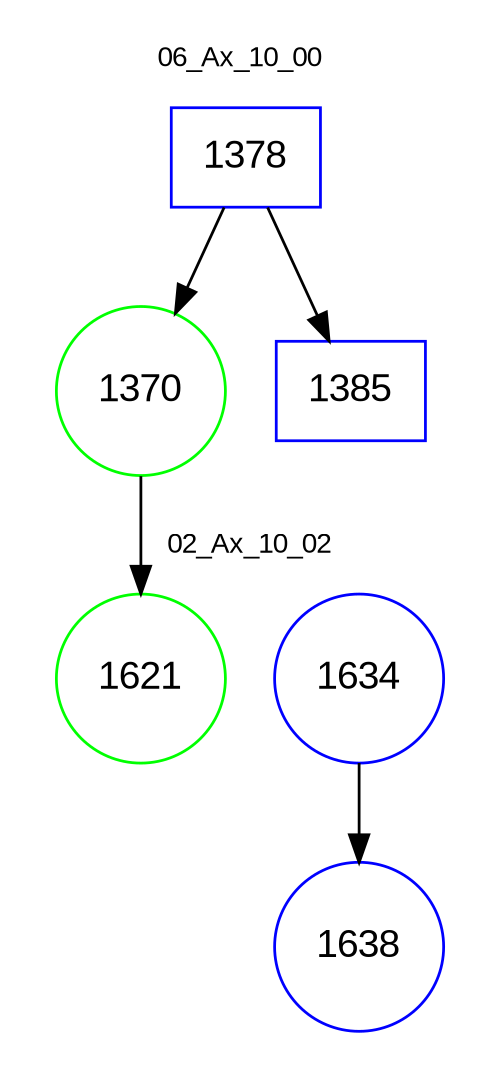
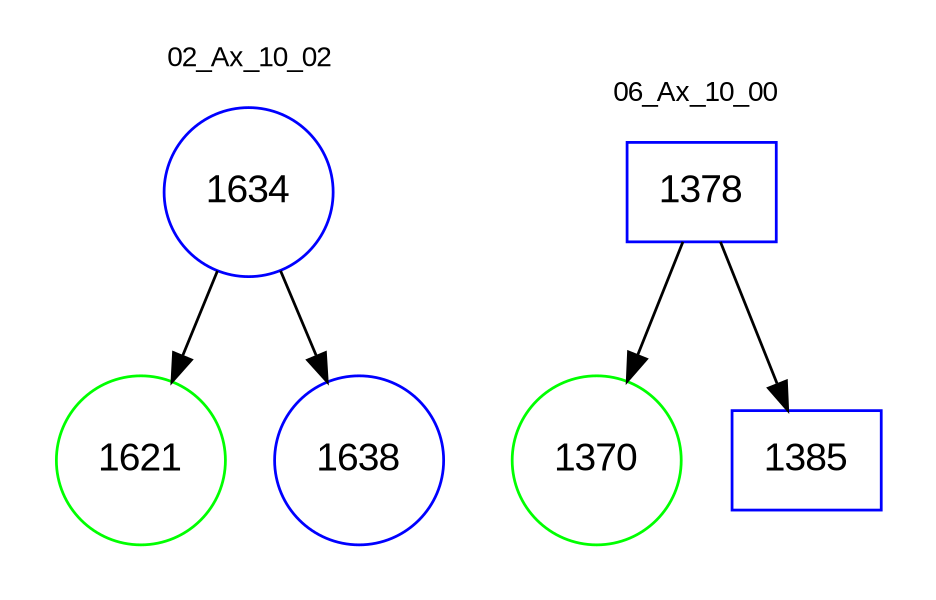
(141, 537) -> (200, 313)
